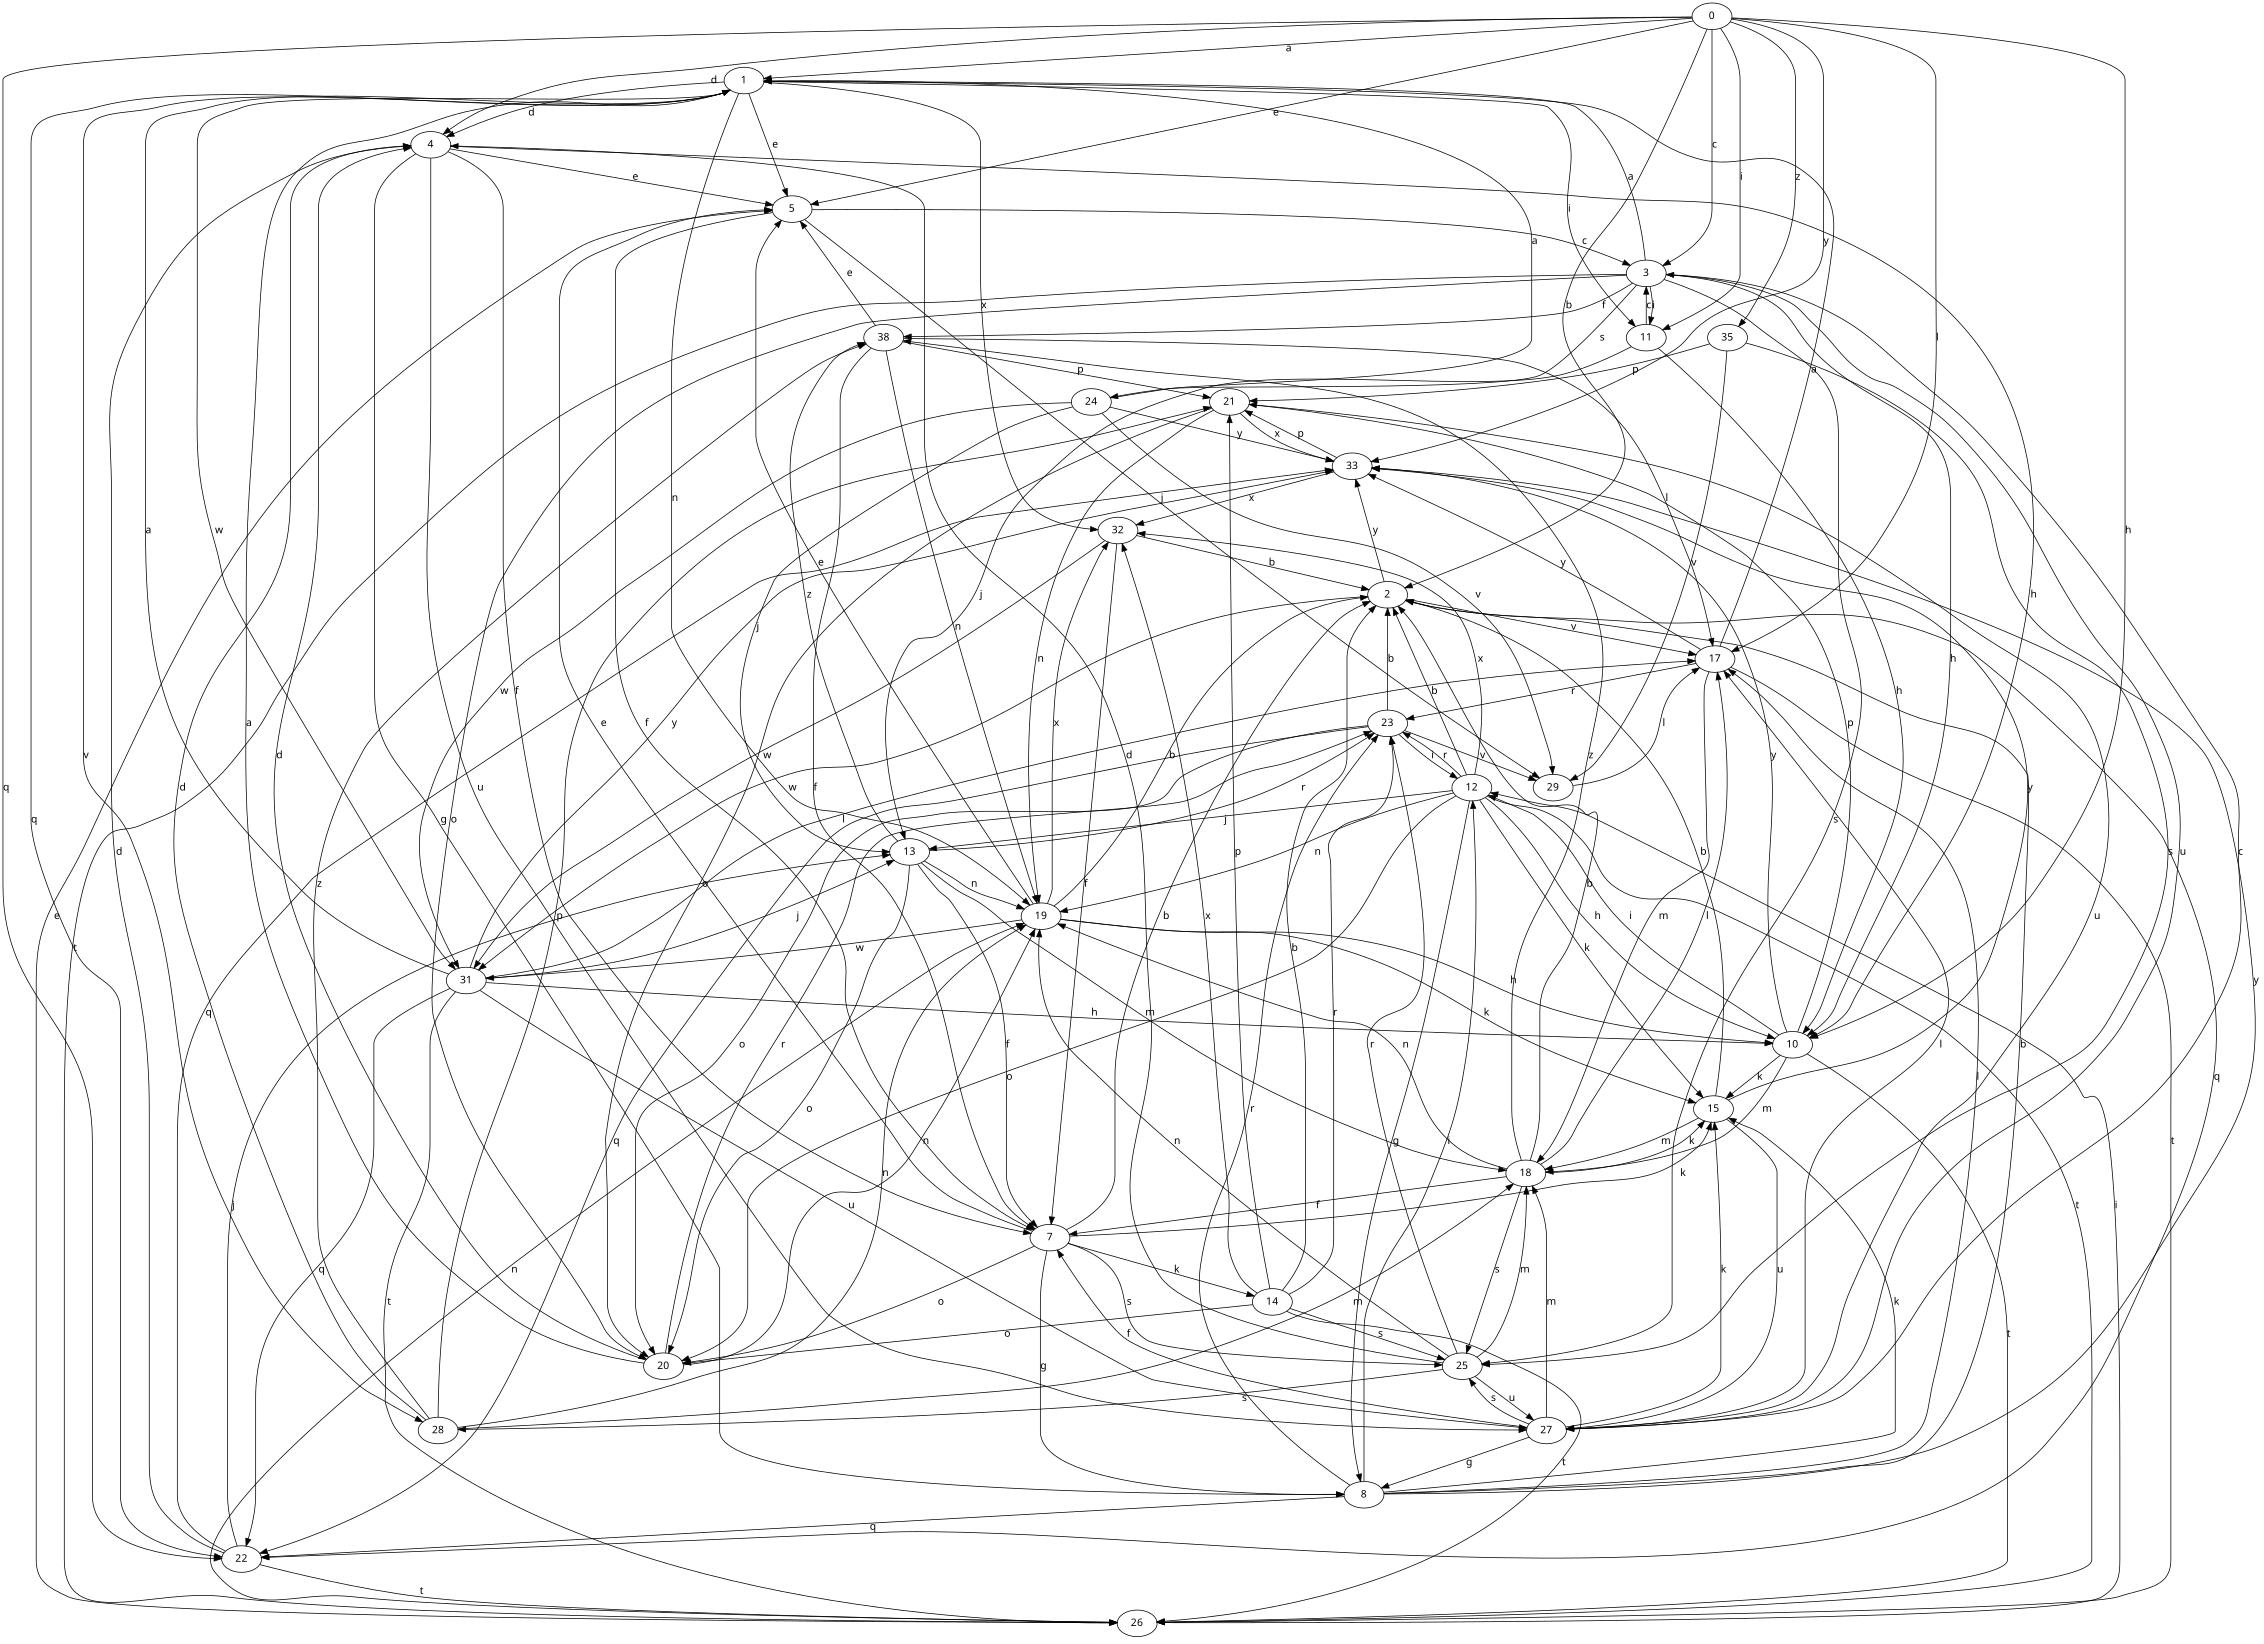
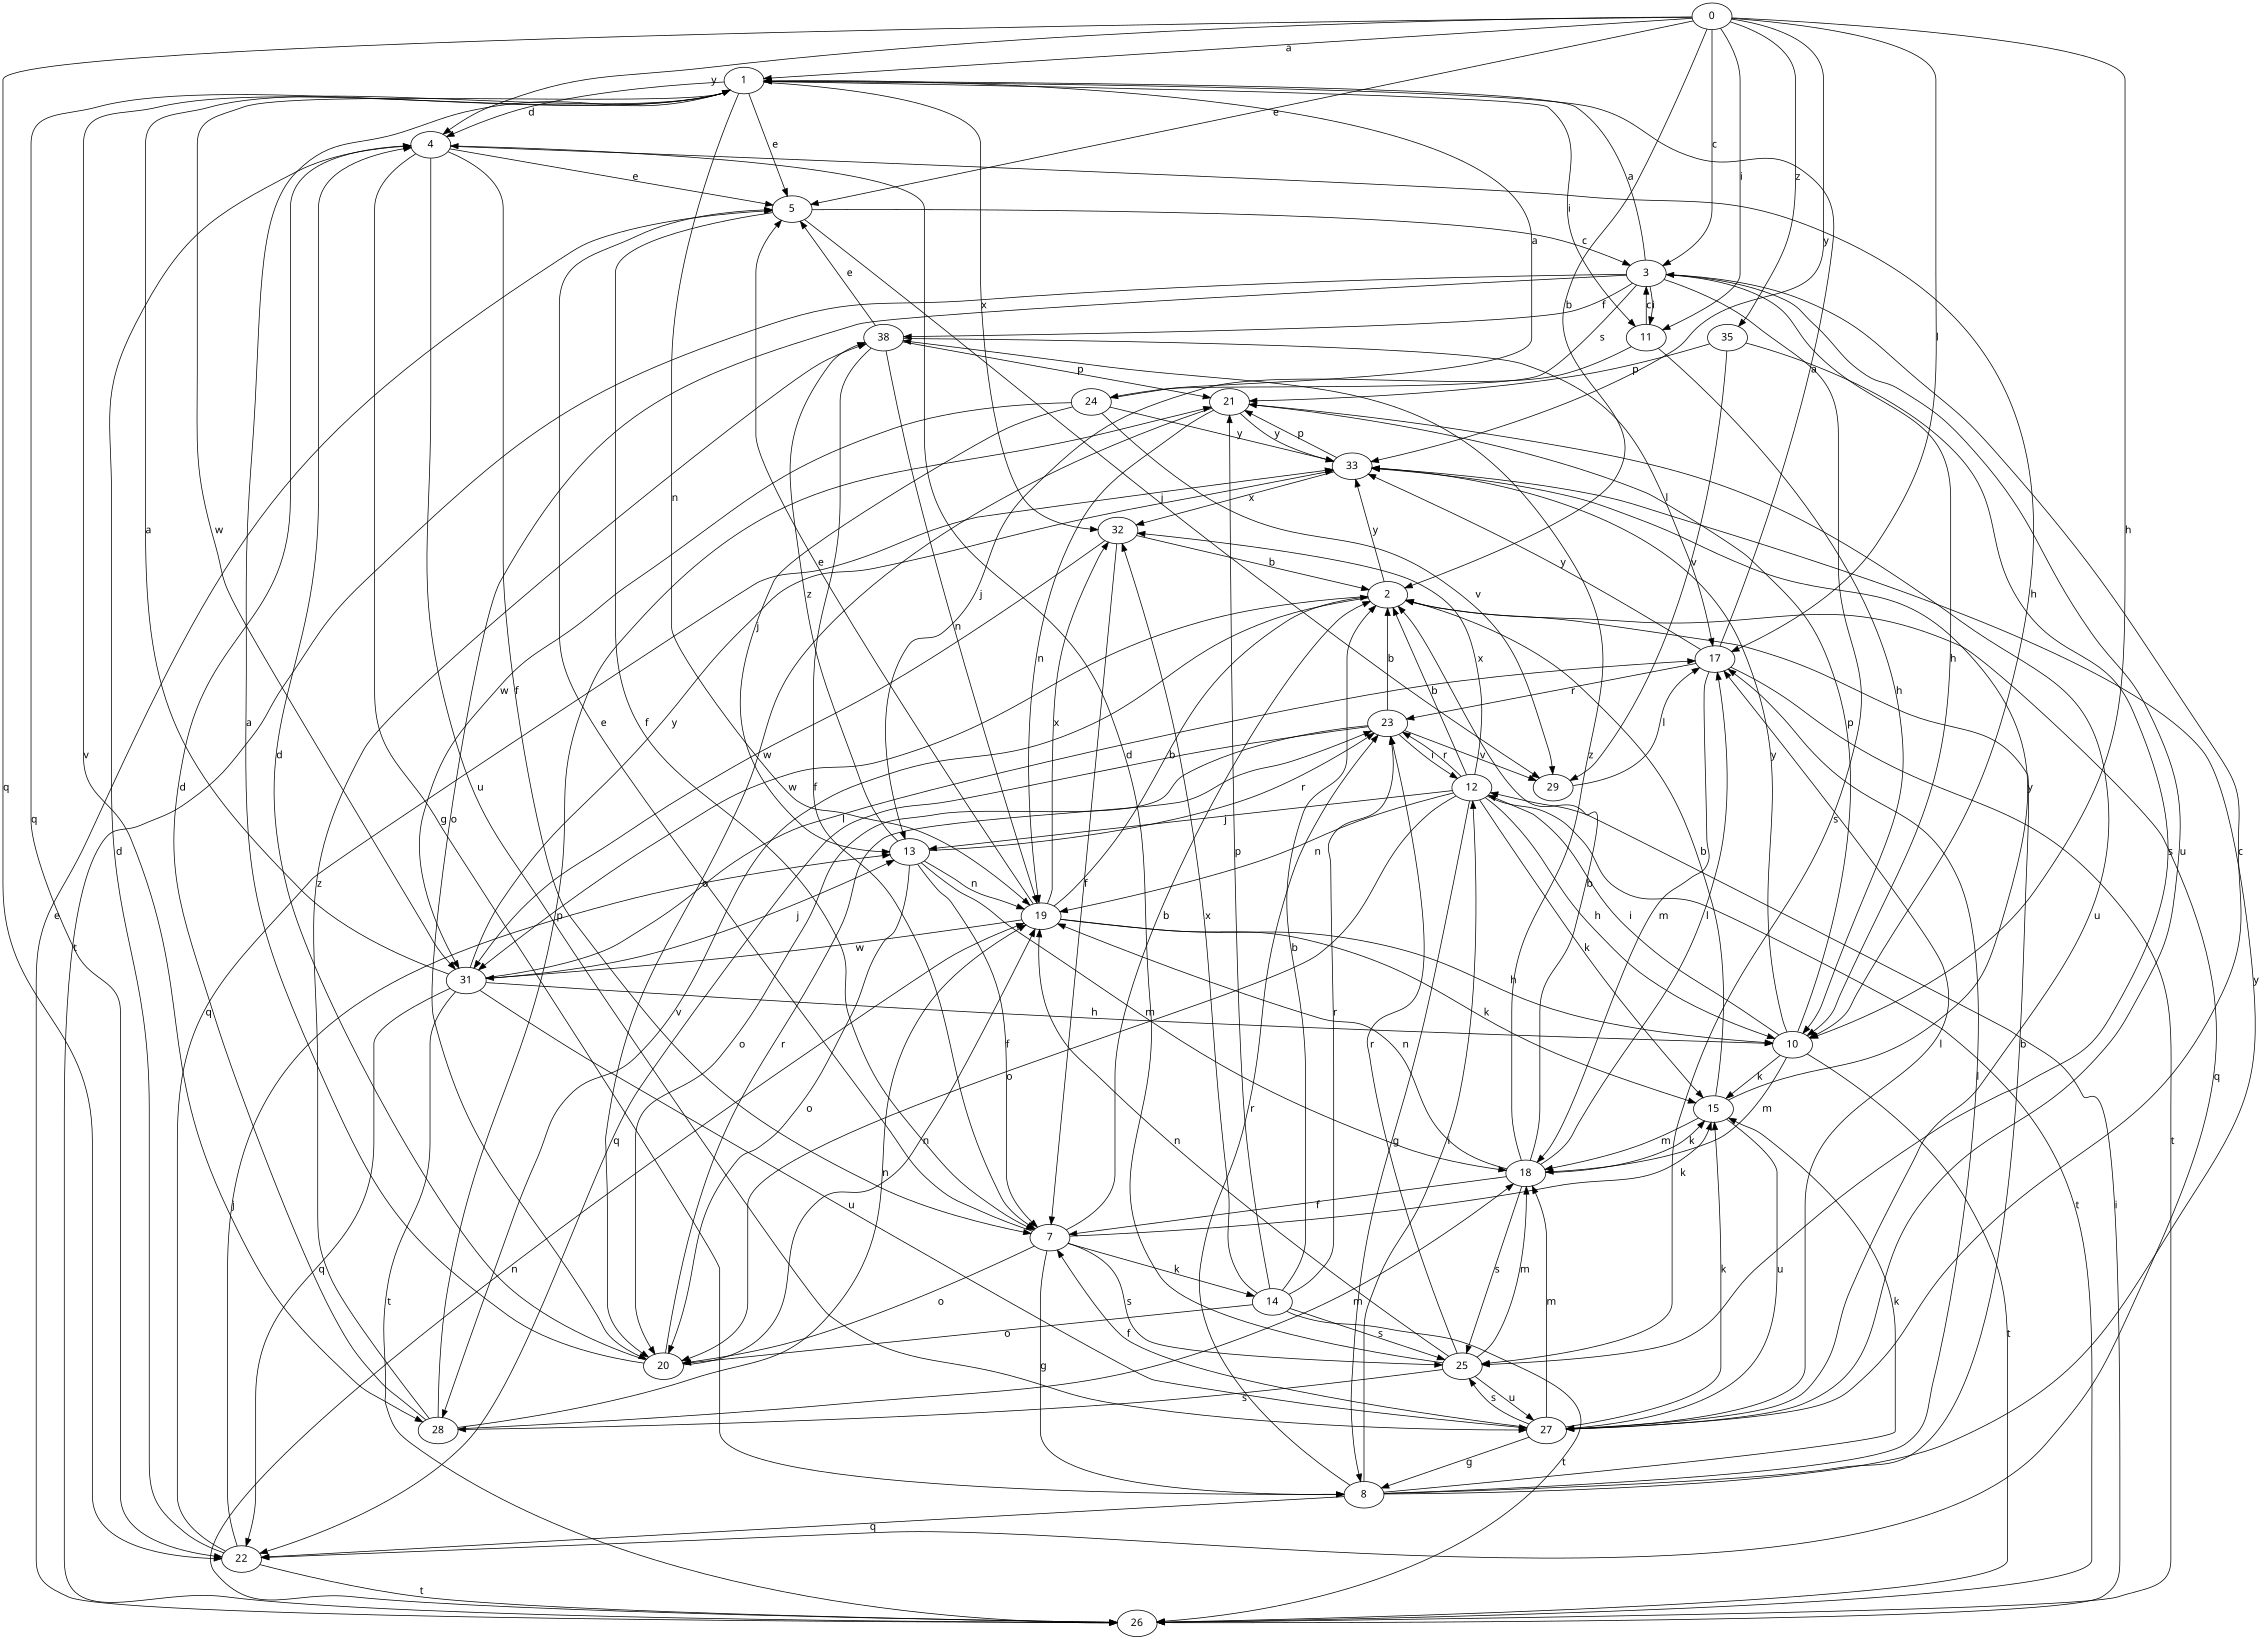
(714, 81) -> (714, 81)
(1278, 434) -> (1278, 434)
(1548, 626) -> (789, 825)
